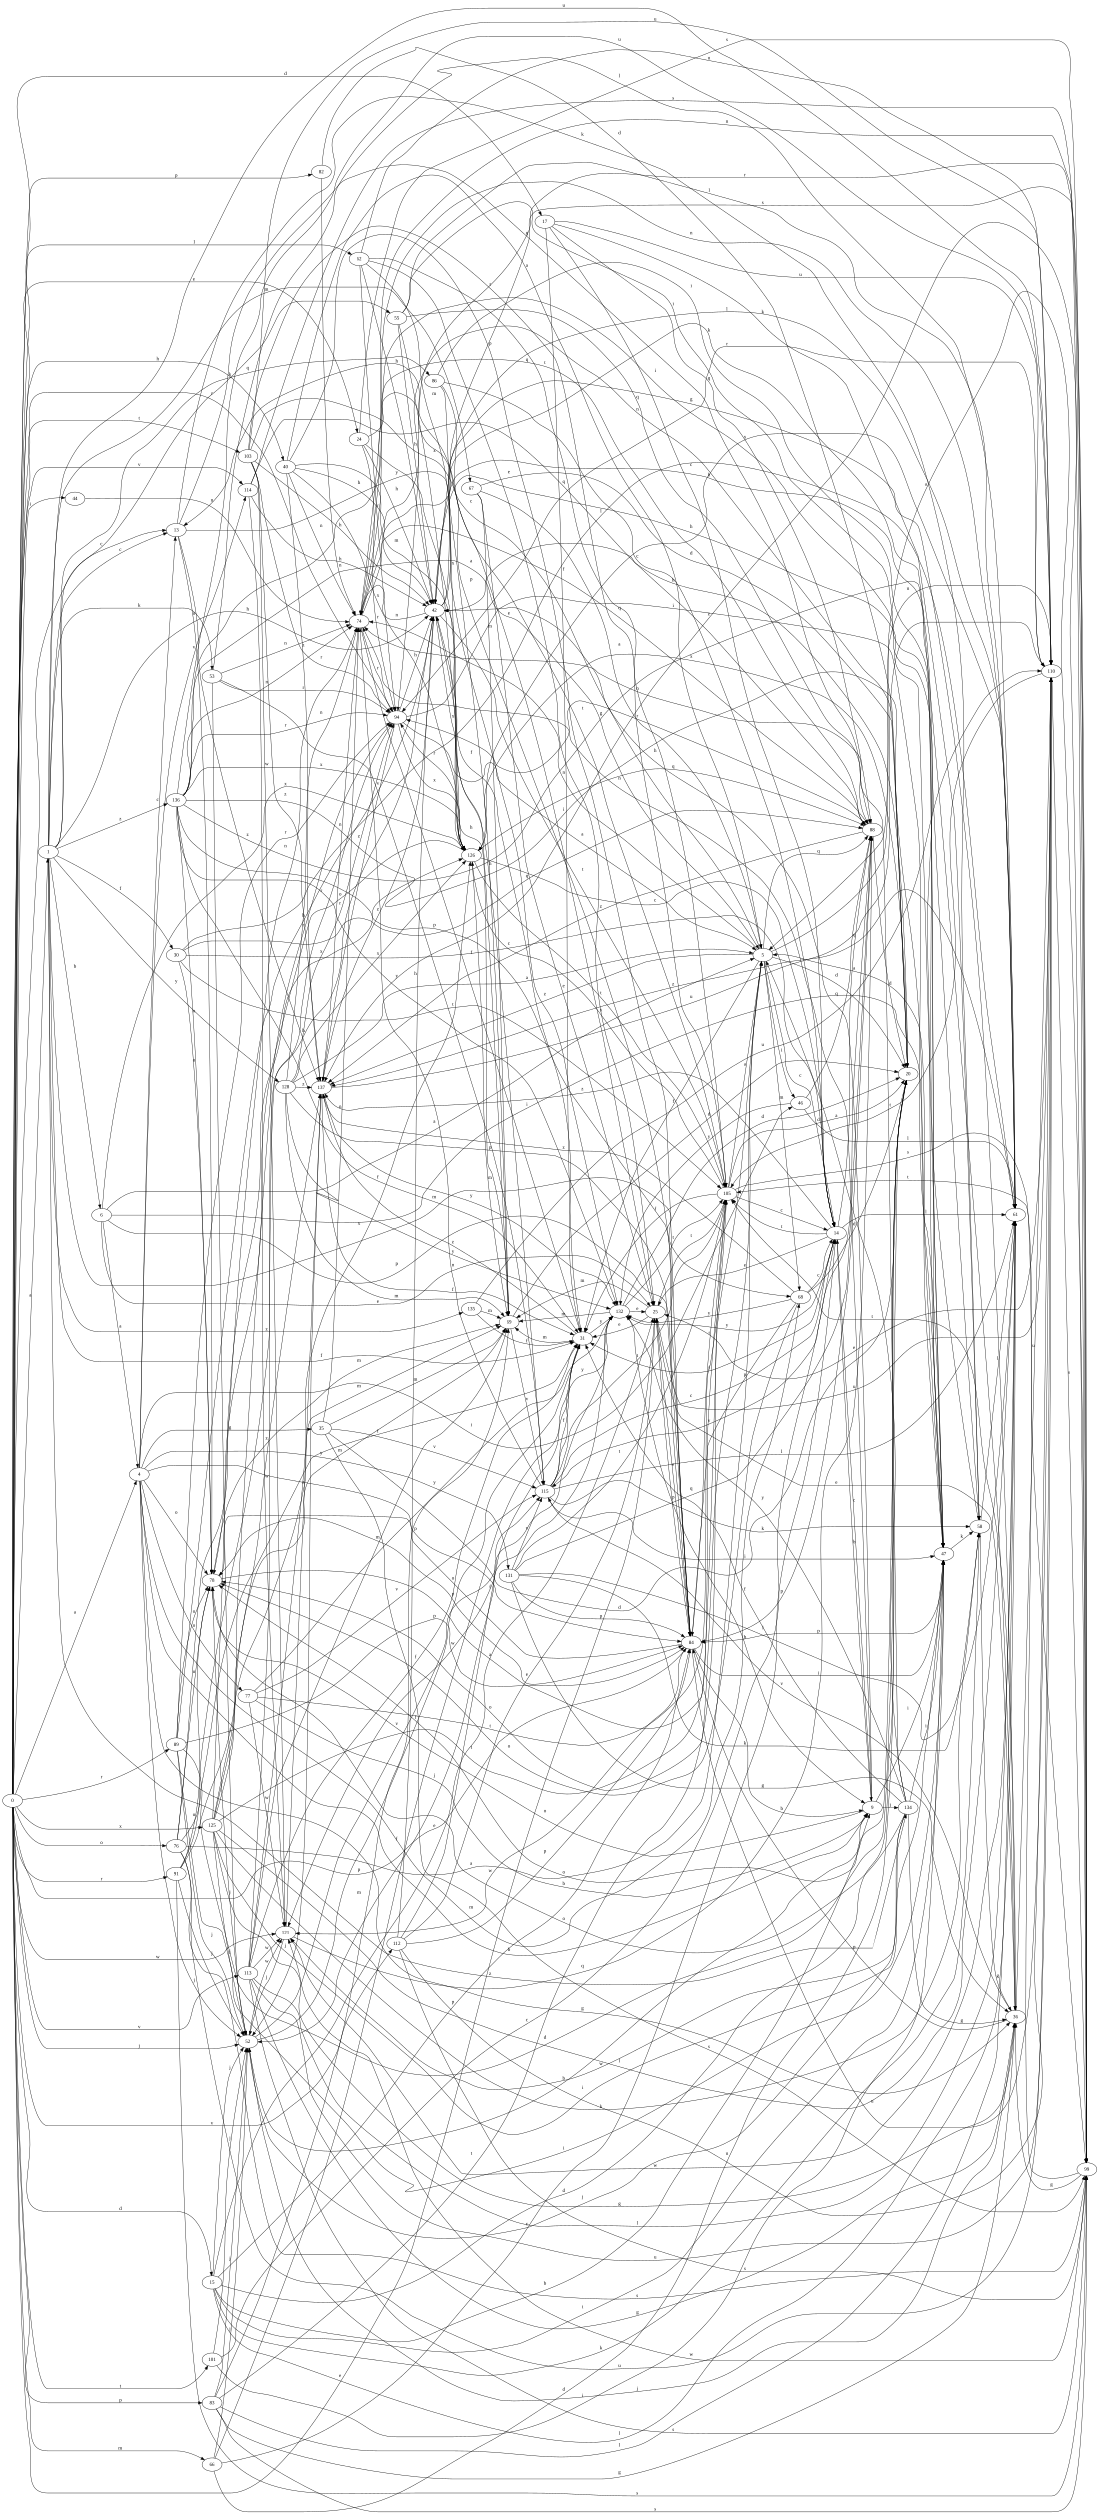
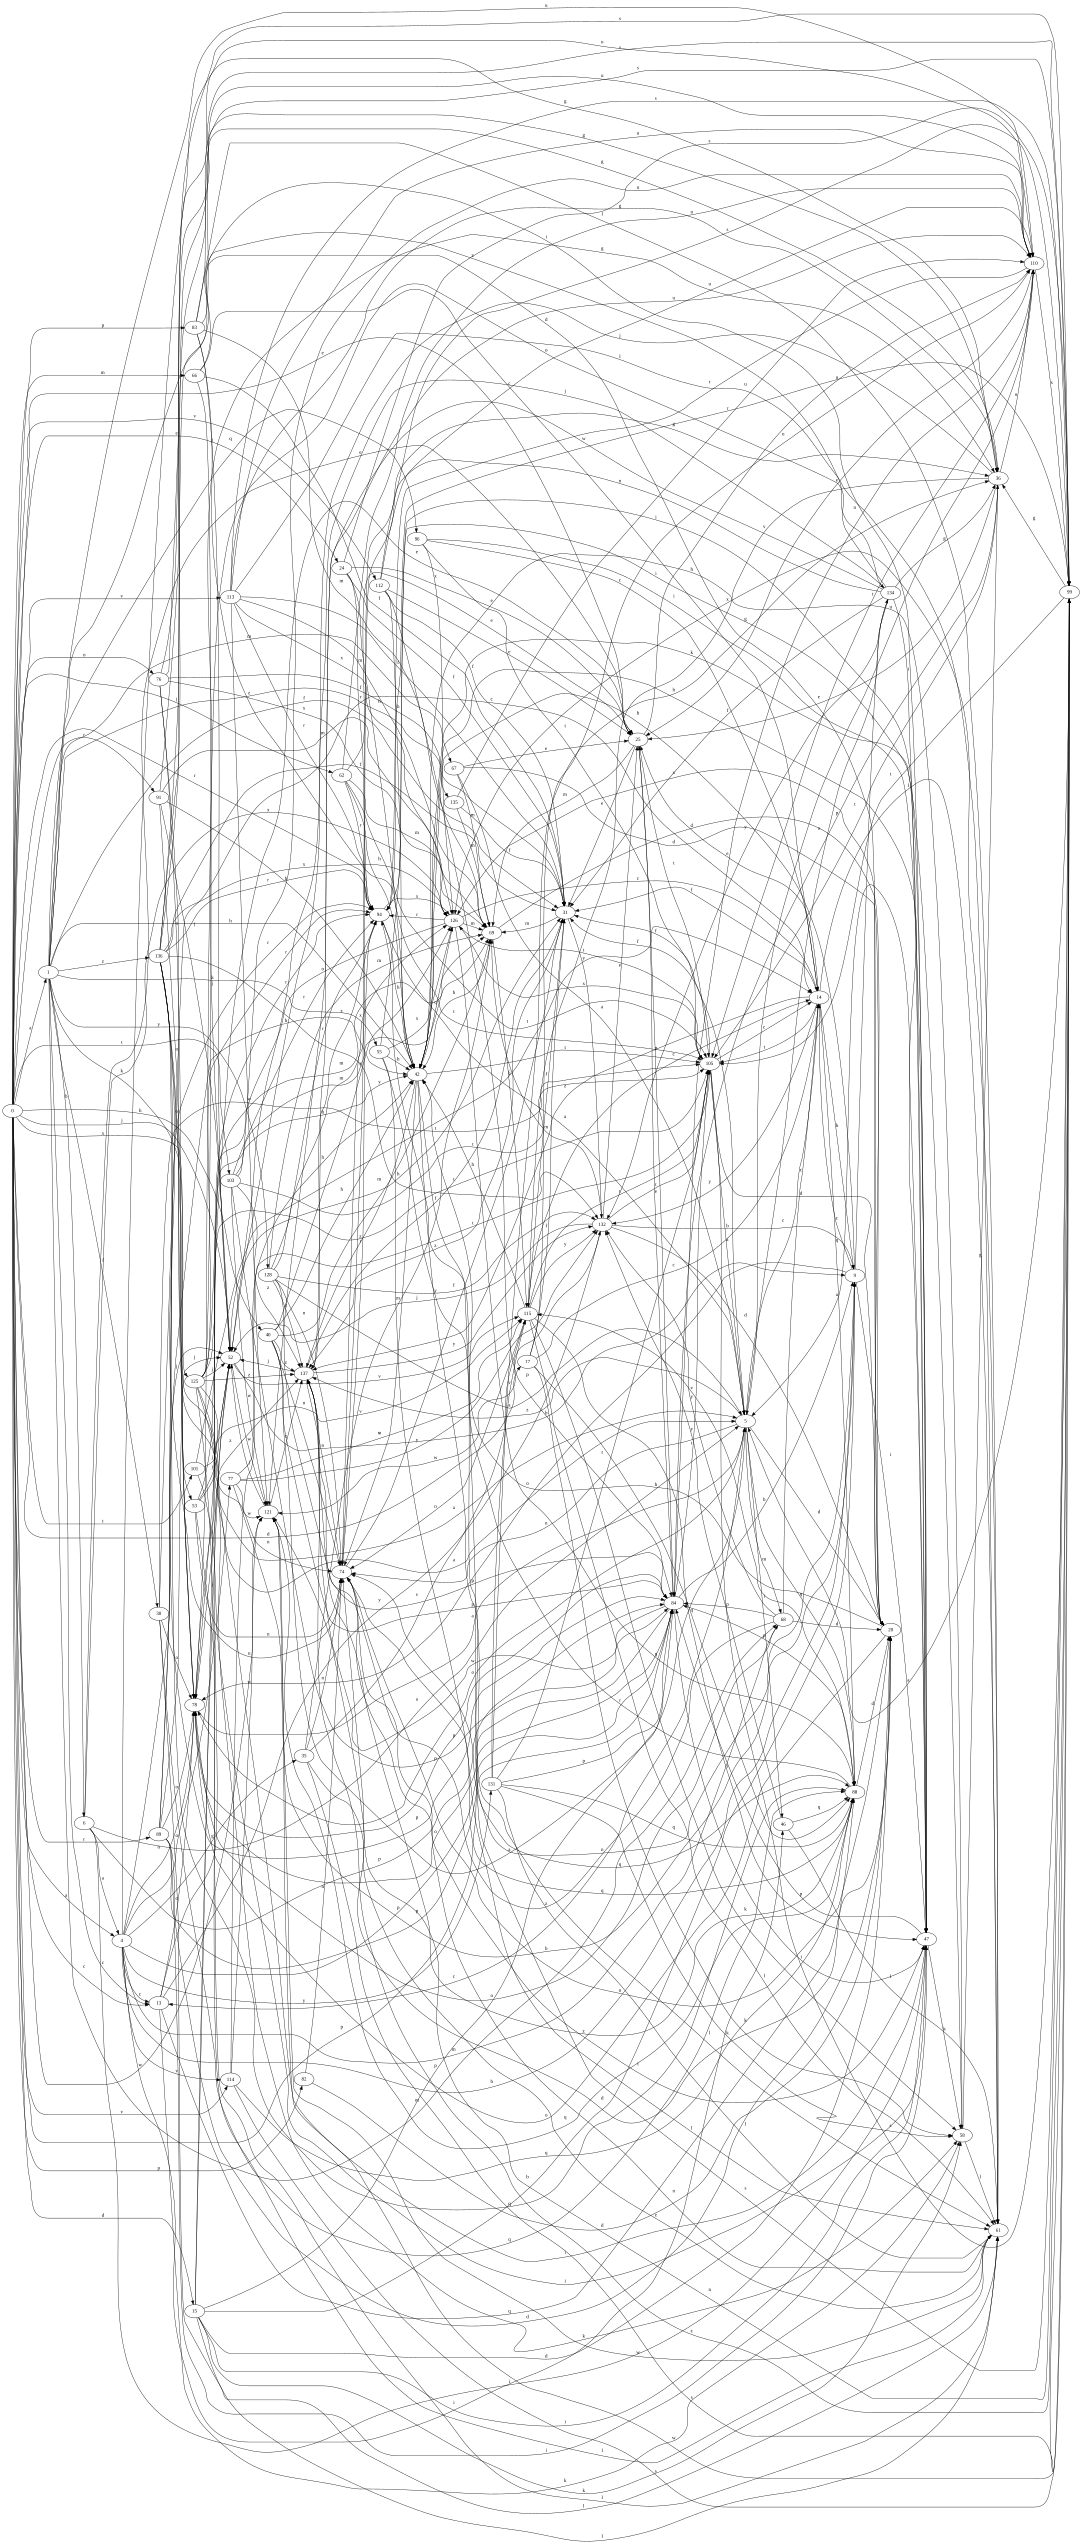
(75, 499) -> none
(453, 716) -> (436, 1002)
(416, 1717) -> (398, 1174)
